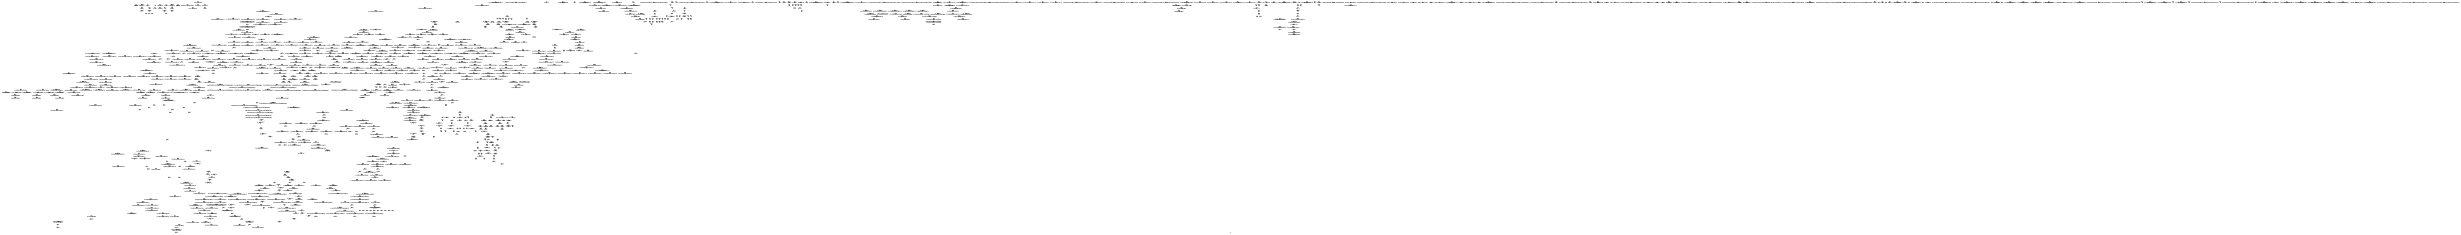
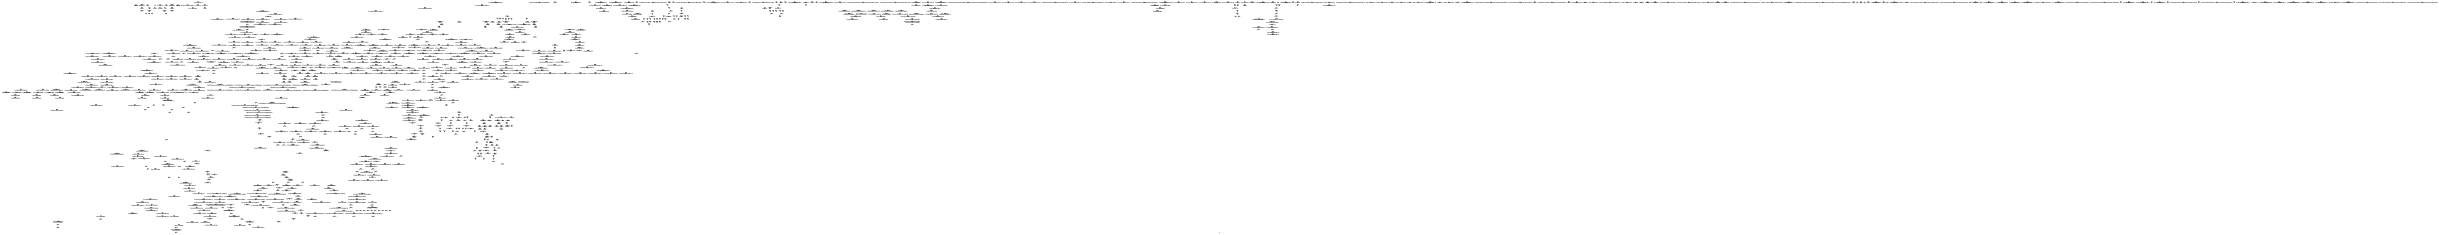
none -> (779, 5)
